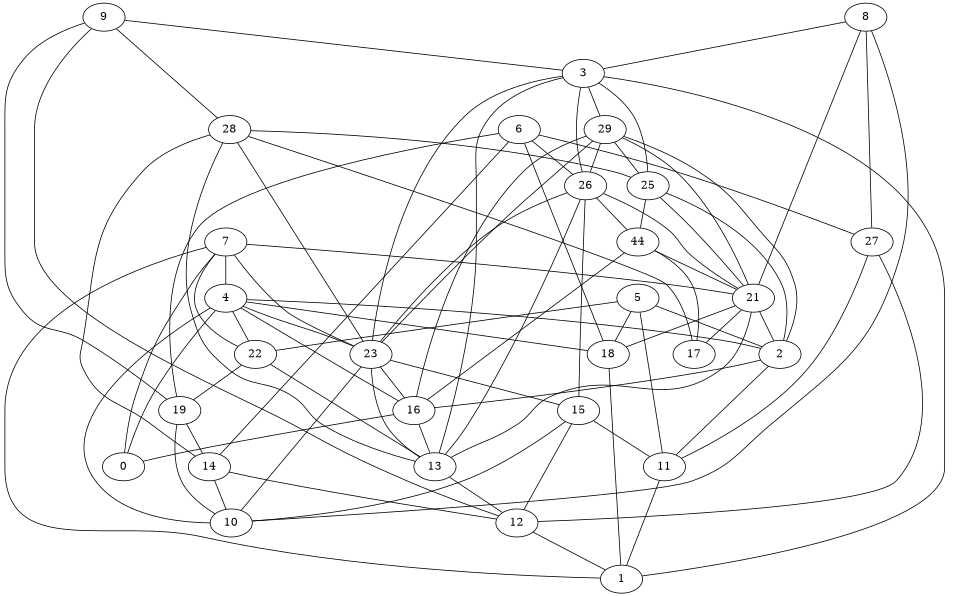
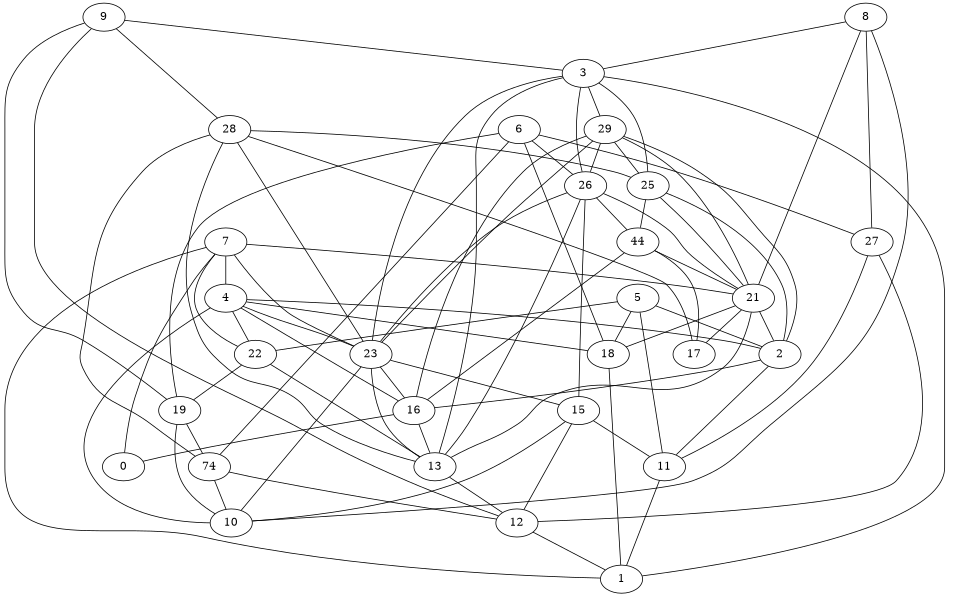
(164, 377) -> none
(209, 467) -> (209, 467)
